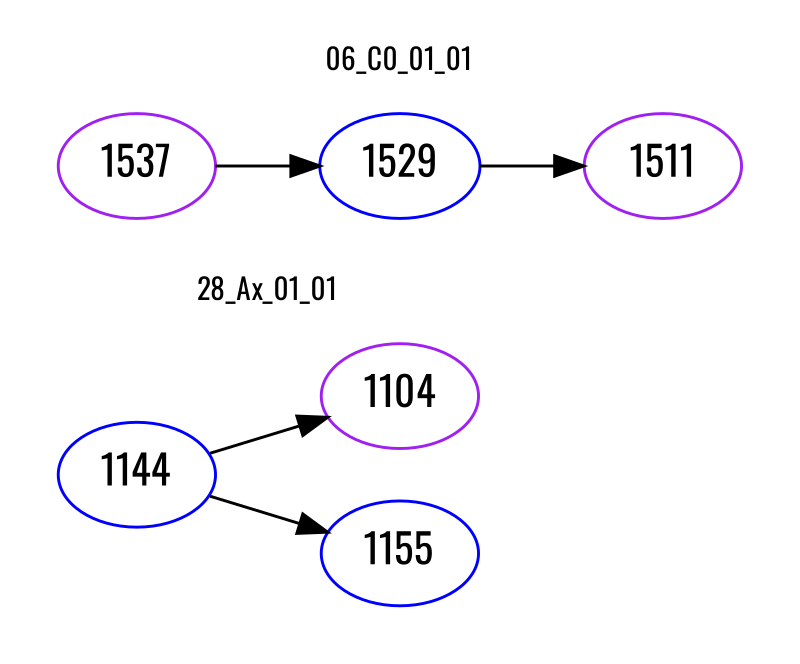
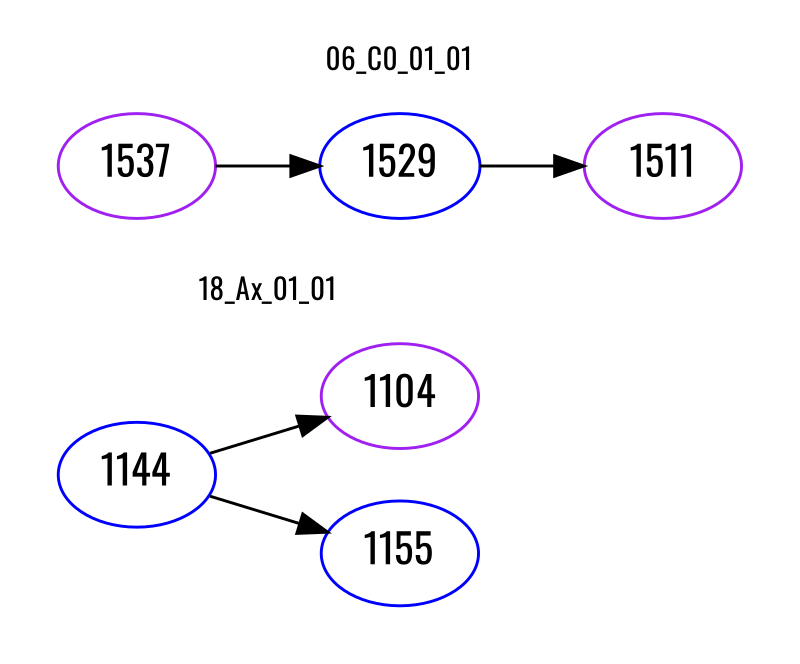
(268, 293) -> (268, 293)
